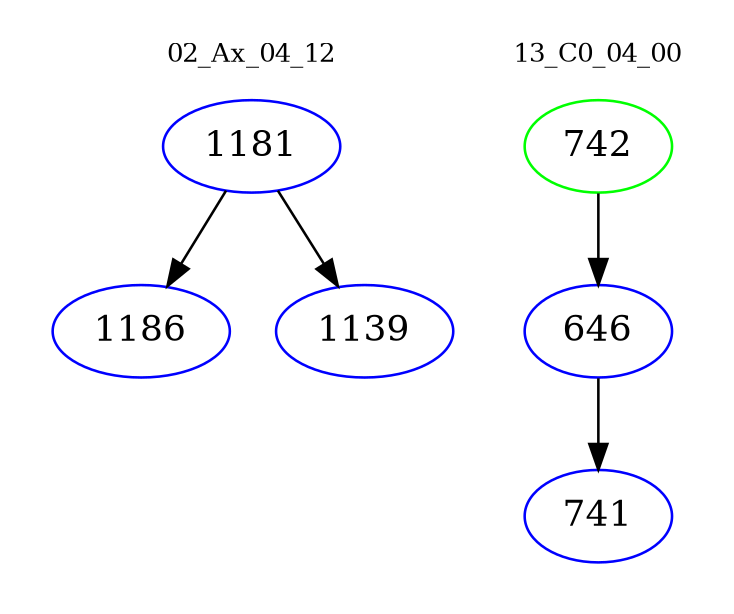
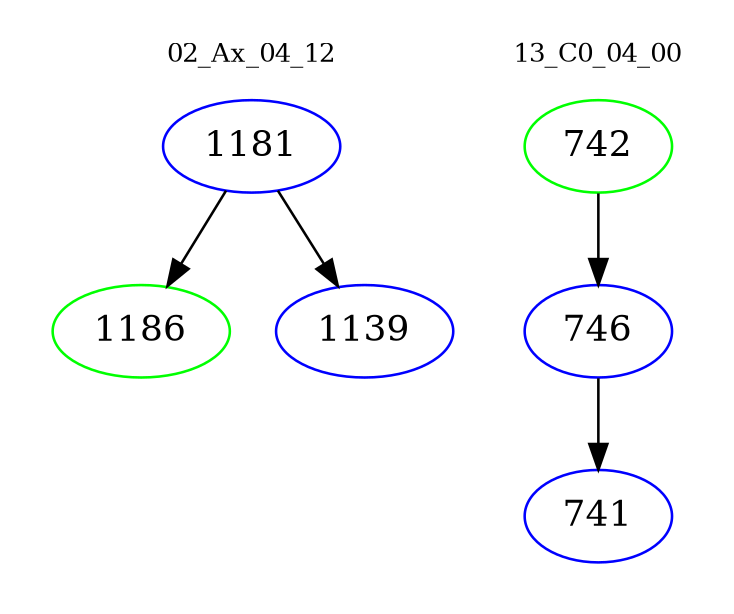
(141, 331) -> (141, 331)
(598, 331) -> (598, 331)
